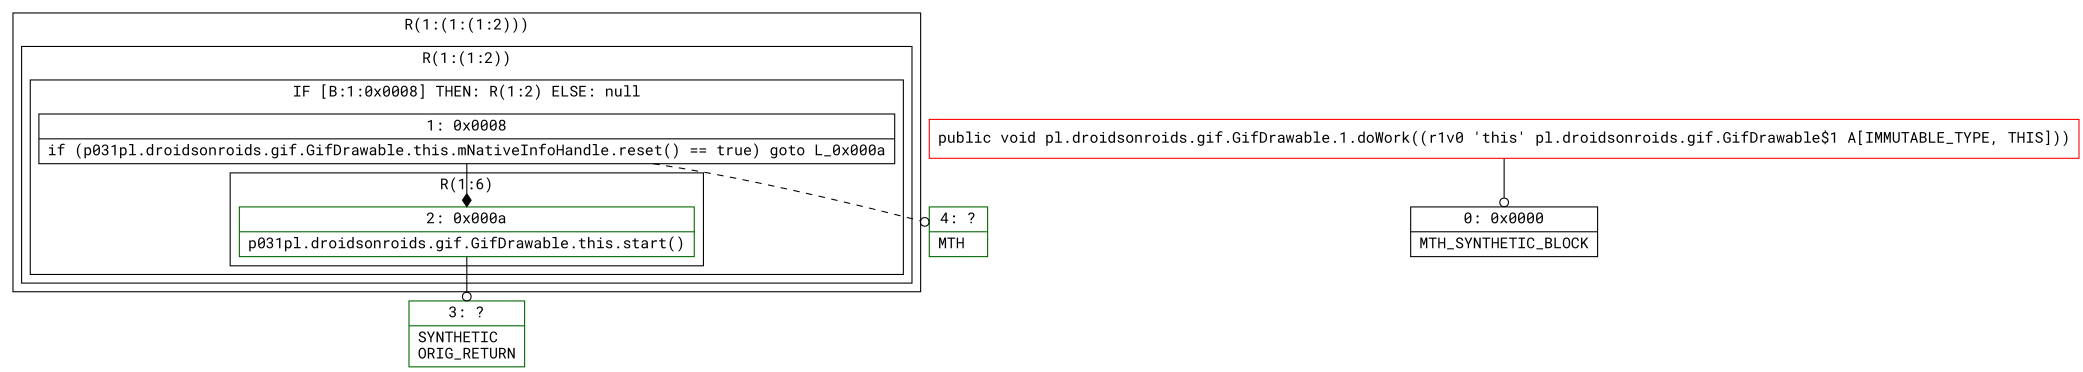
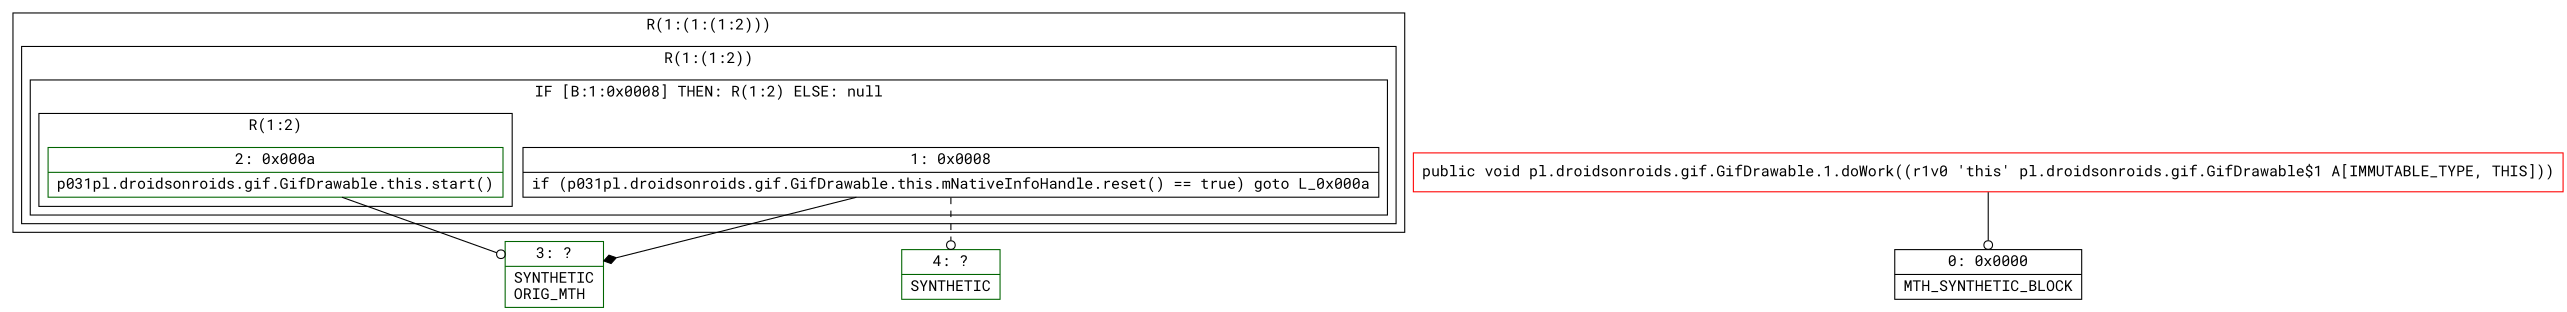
(467, 179) -> (688, 240)
(467, 185) -> (276, 126)
(951, 244) -> (951, 286)
(467, 354) -> (550, 294)
